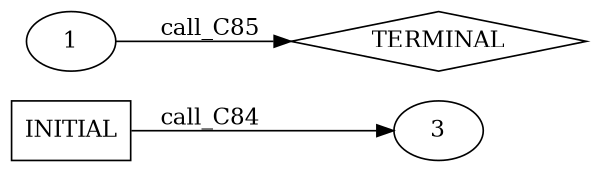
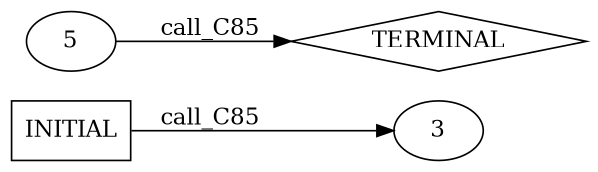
(71, 41) -> (71, 41)
(211, 118) -> (211, 118)
